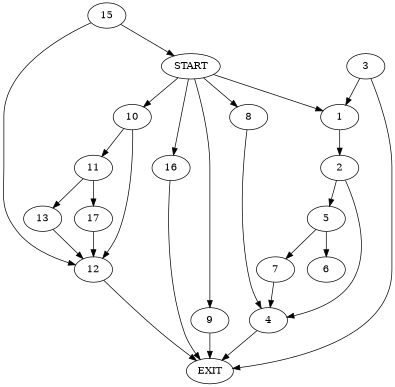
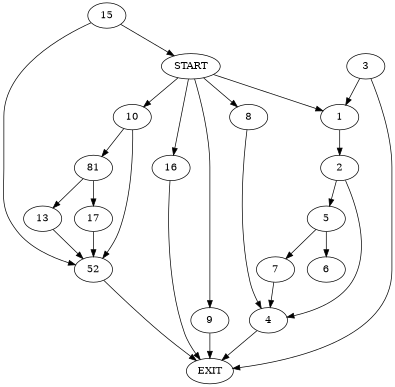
(93, 168) -> (93, 168)
(93, 270) -> (93, 270)
